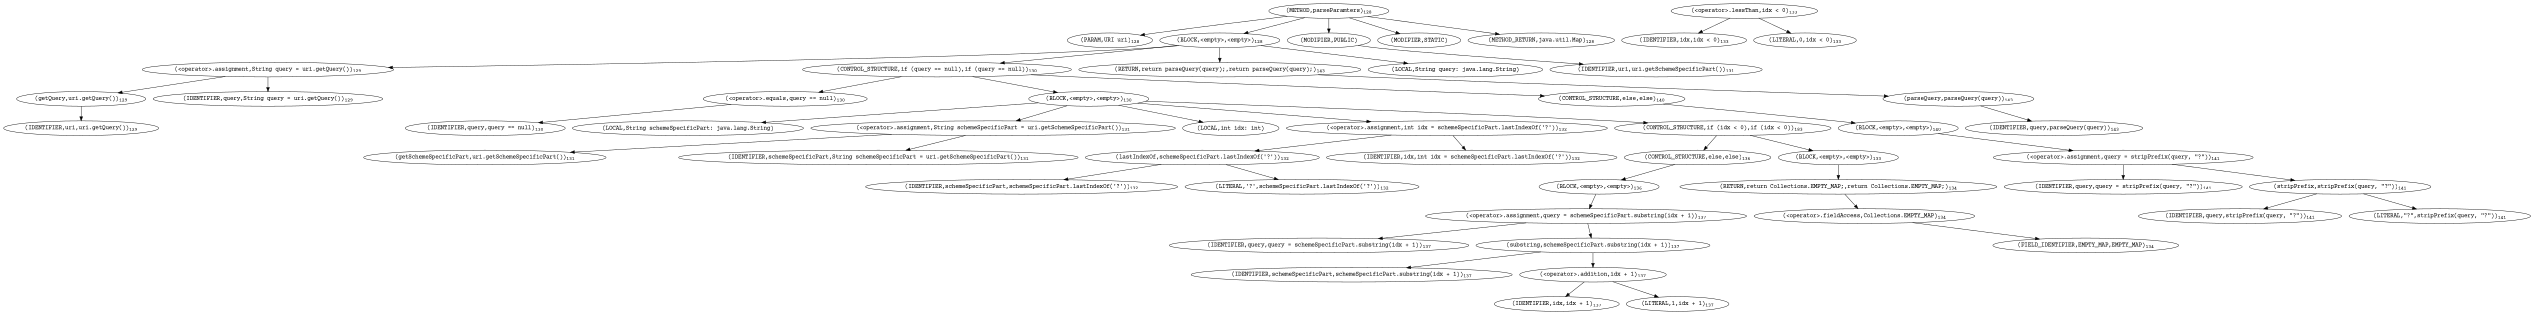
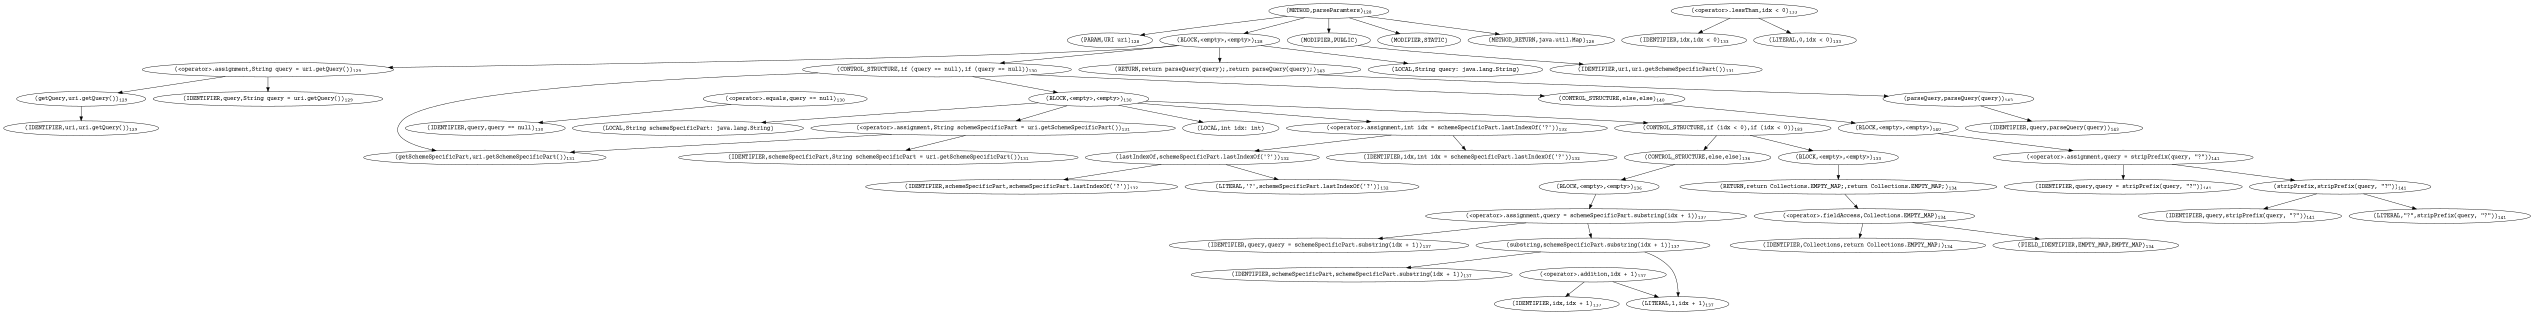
(862, 84) -> (582, 86)
none -> (1858, 245)
(1593, 258) -> (1669, 266)
